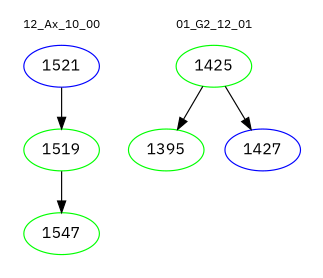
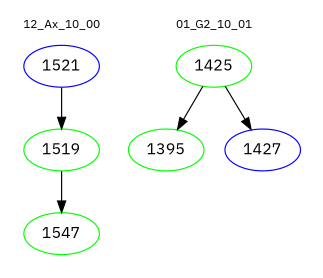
(214, 25) -> (214, 25)
